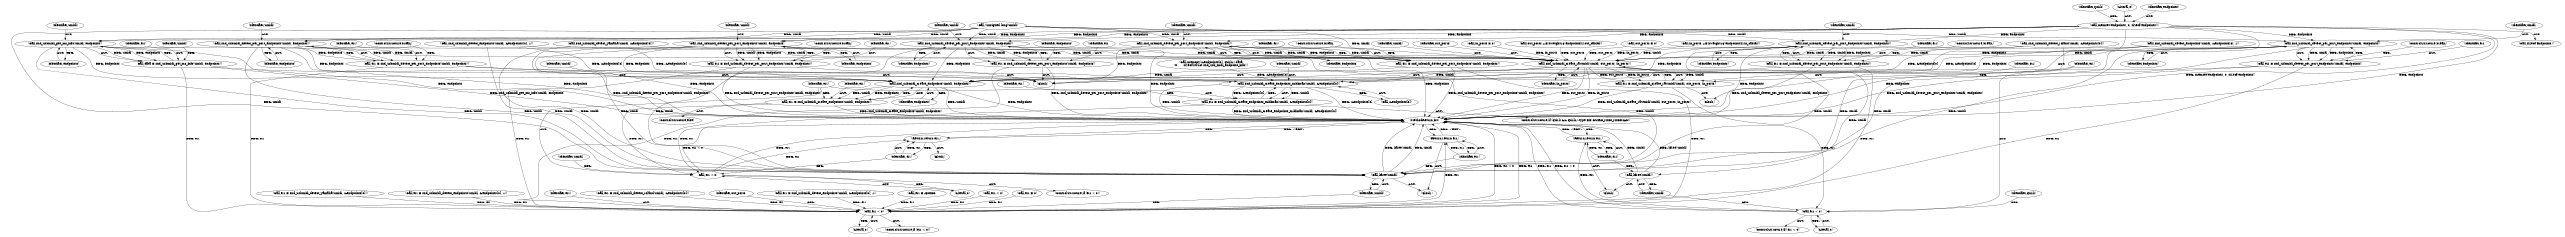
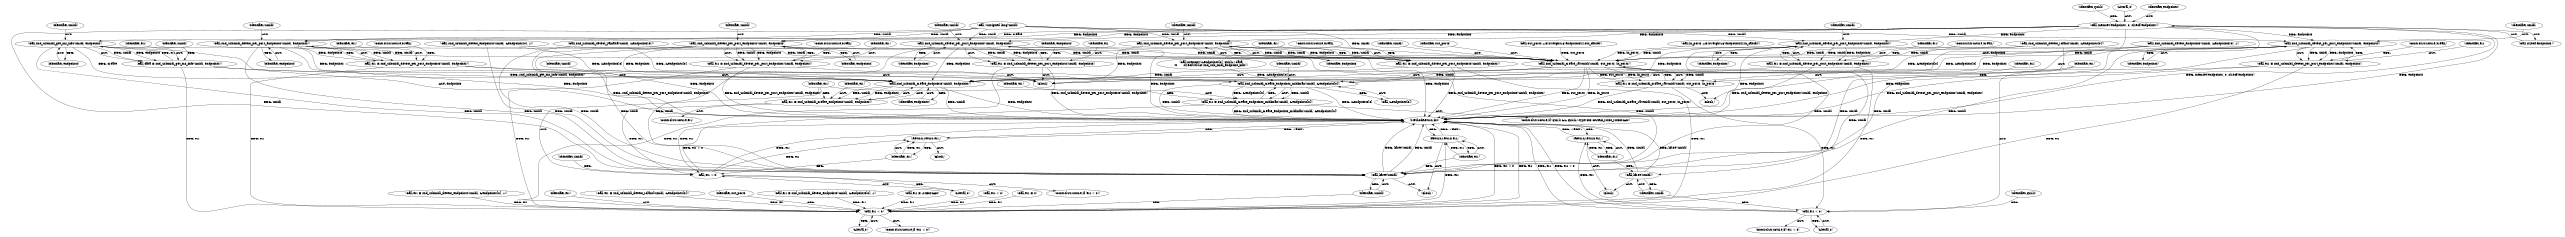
none -> (2349, 27)
(1013, 35) -> (1013, 35)
(342, 38) -> none
(1481, 44) -> none
(1642, 44) -> none
(168, 53) -> (168, 53)
(1994, 53) -> (1994, 53)
(108, 64) -> (108, 64)
(450, 84) -> (450, 84)
(1555, 84) -> none
(907, 93) -> (907, 93)
(656, 114) -> (484, 76)
(1118, 118) -> none
(677, 121) -> (677, 121)
(320, 194) -> none
(922, 194) -> (922, 194)
